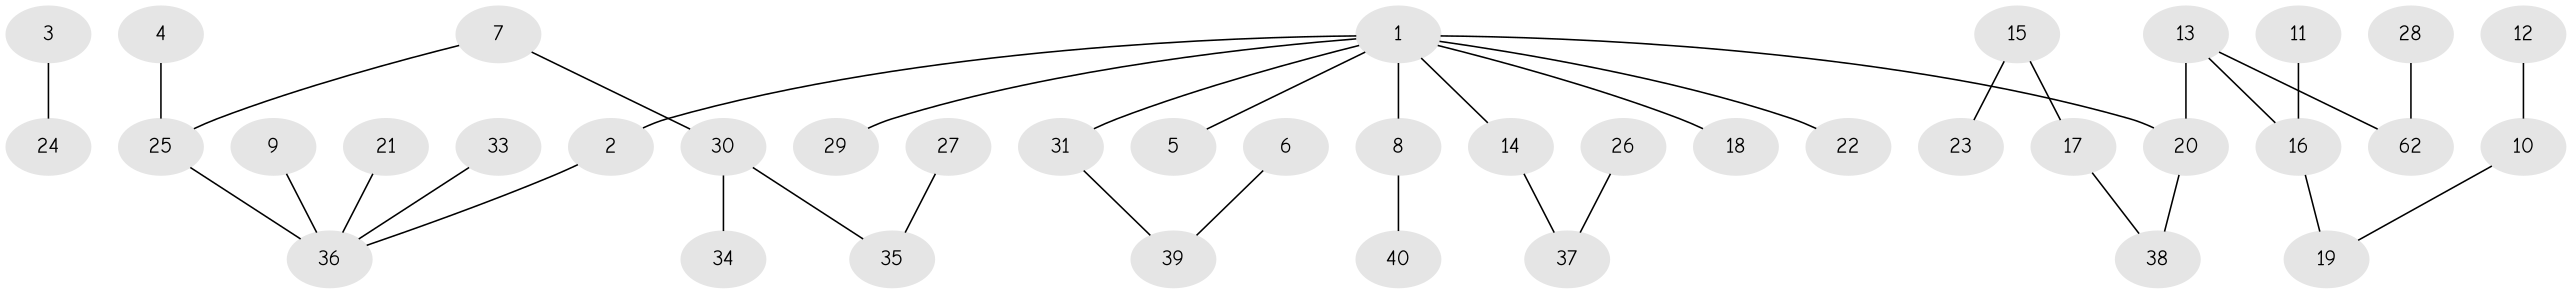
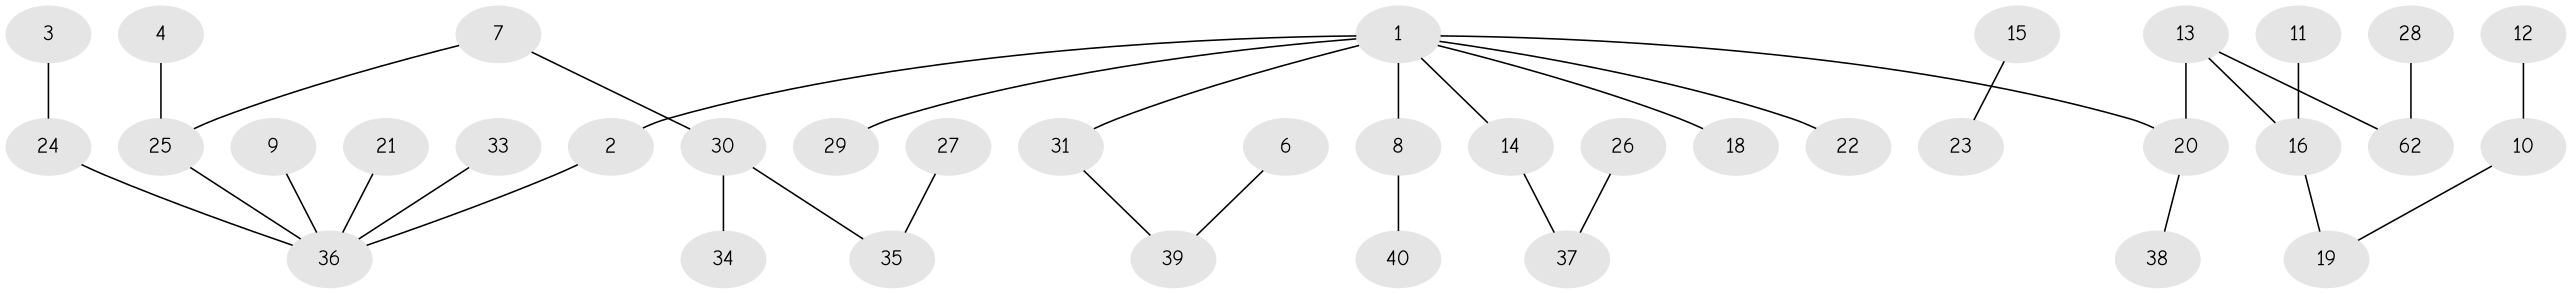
(1173, 147) -> none
(2073, 147) -> none
none -> (186, 207)
